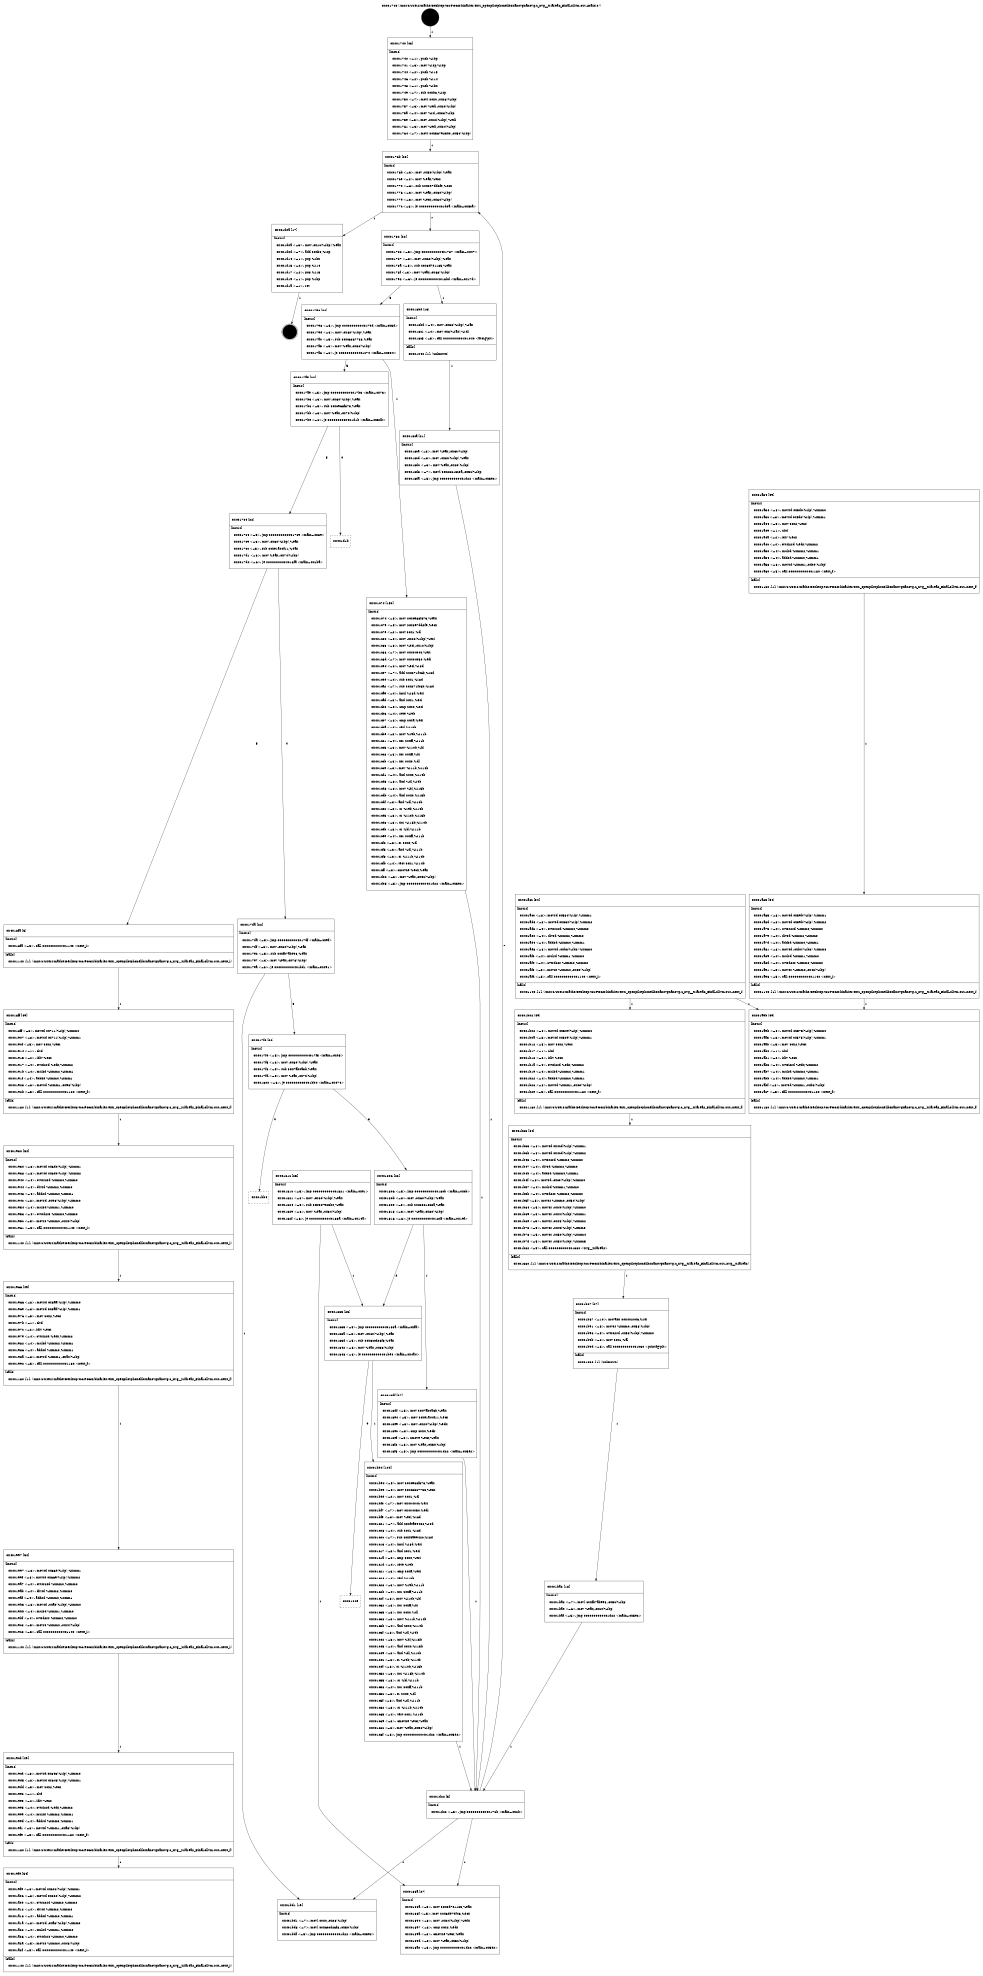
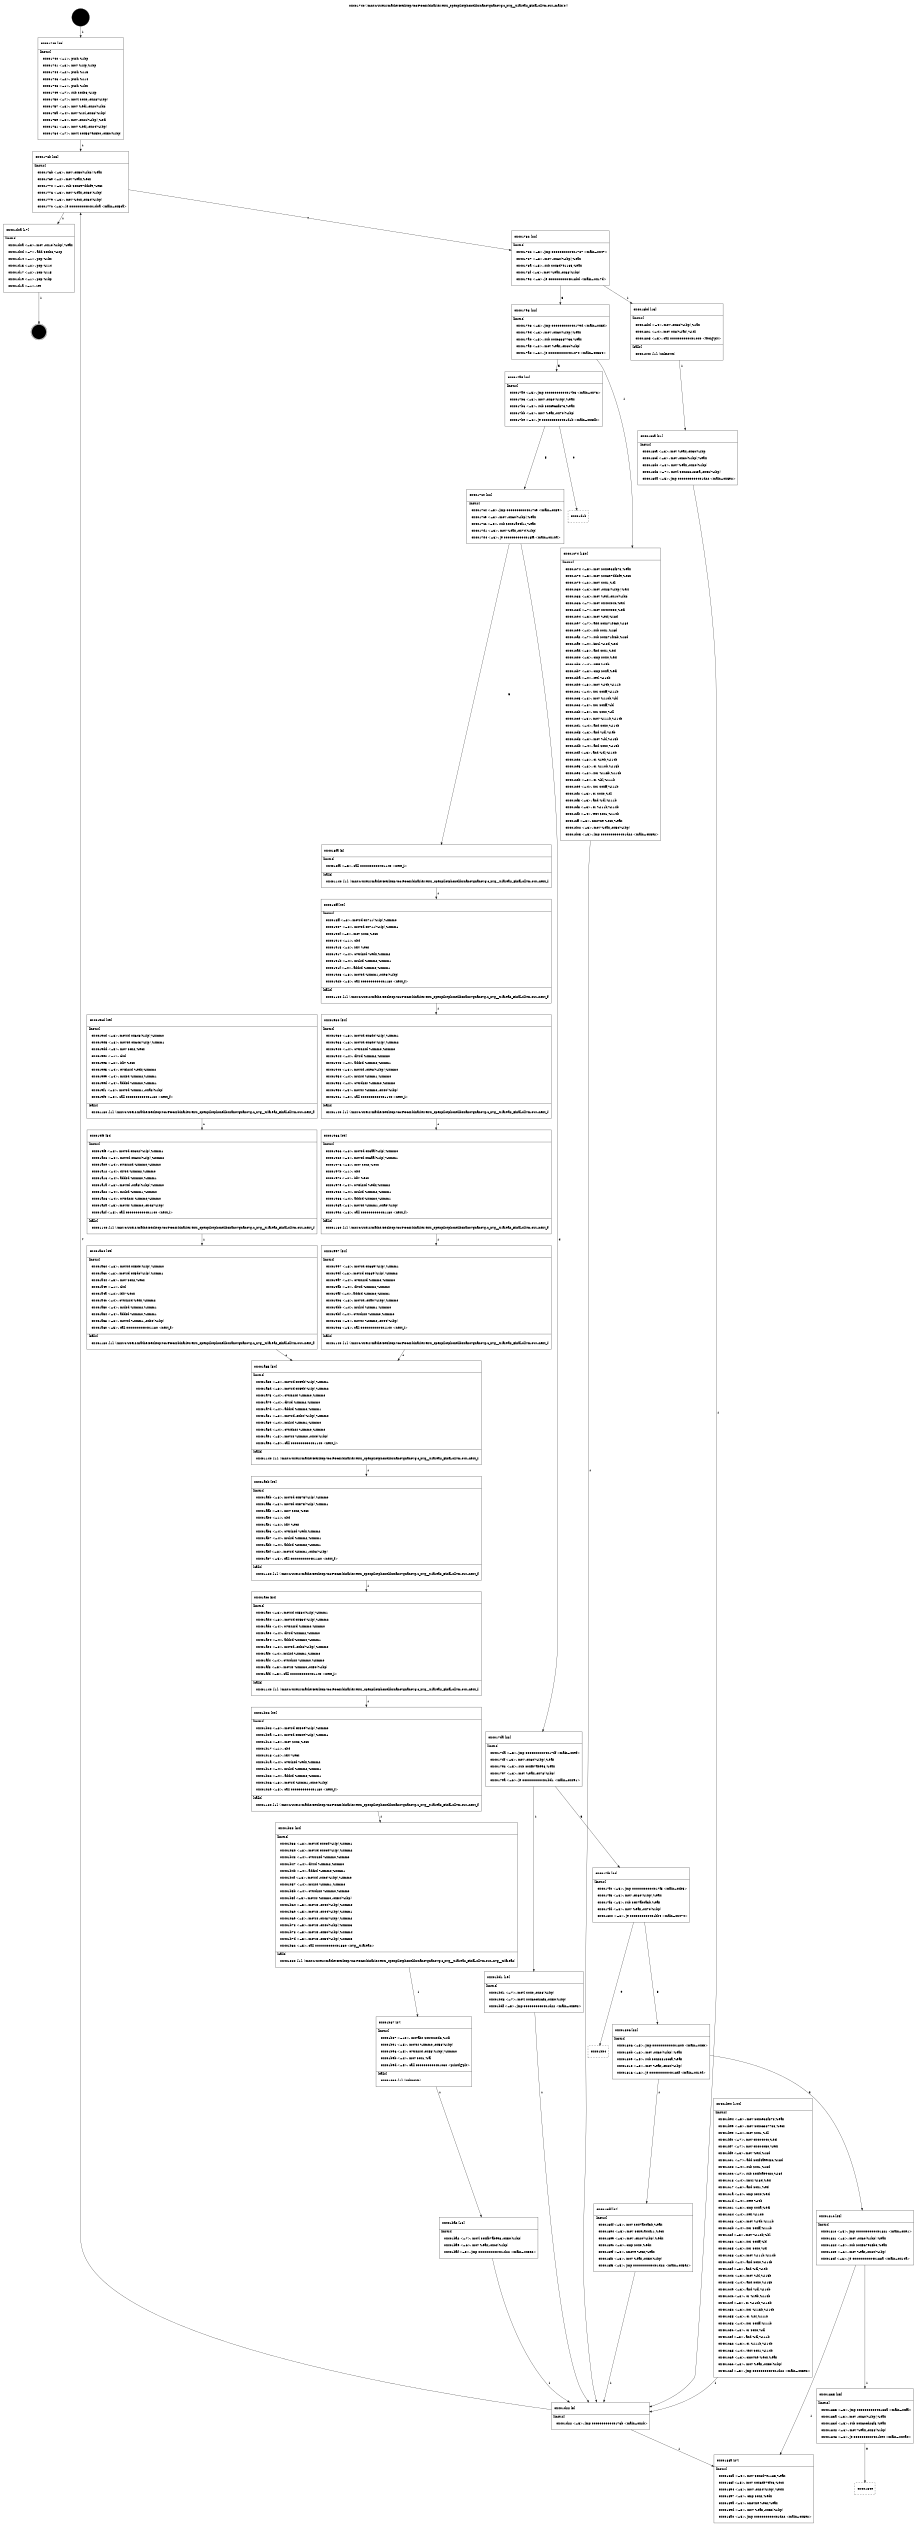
(746, 1003) -> (366, 1585)
none -> (202, 1239)
(399, 1264) -> (817, 2101)
(372, 1410) -> none
(119, 1702) -> (402, 1354)
(406, 1858) -> (549, 2209)
